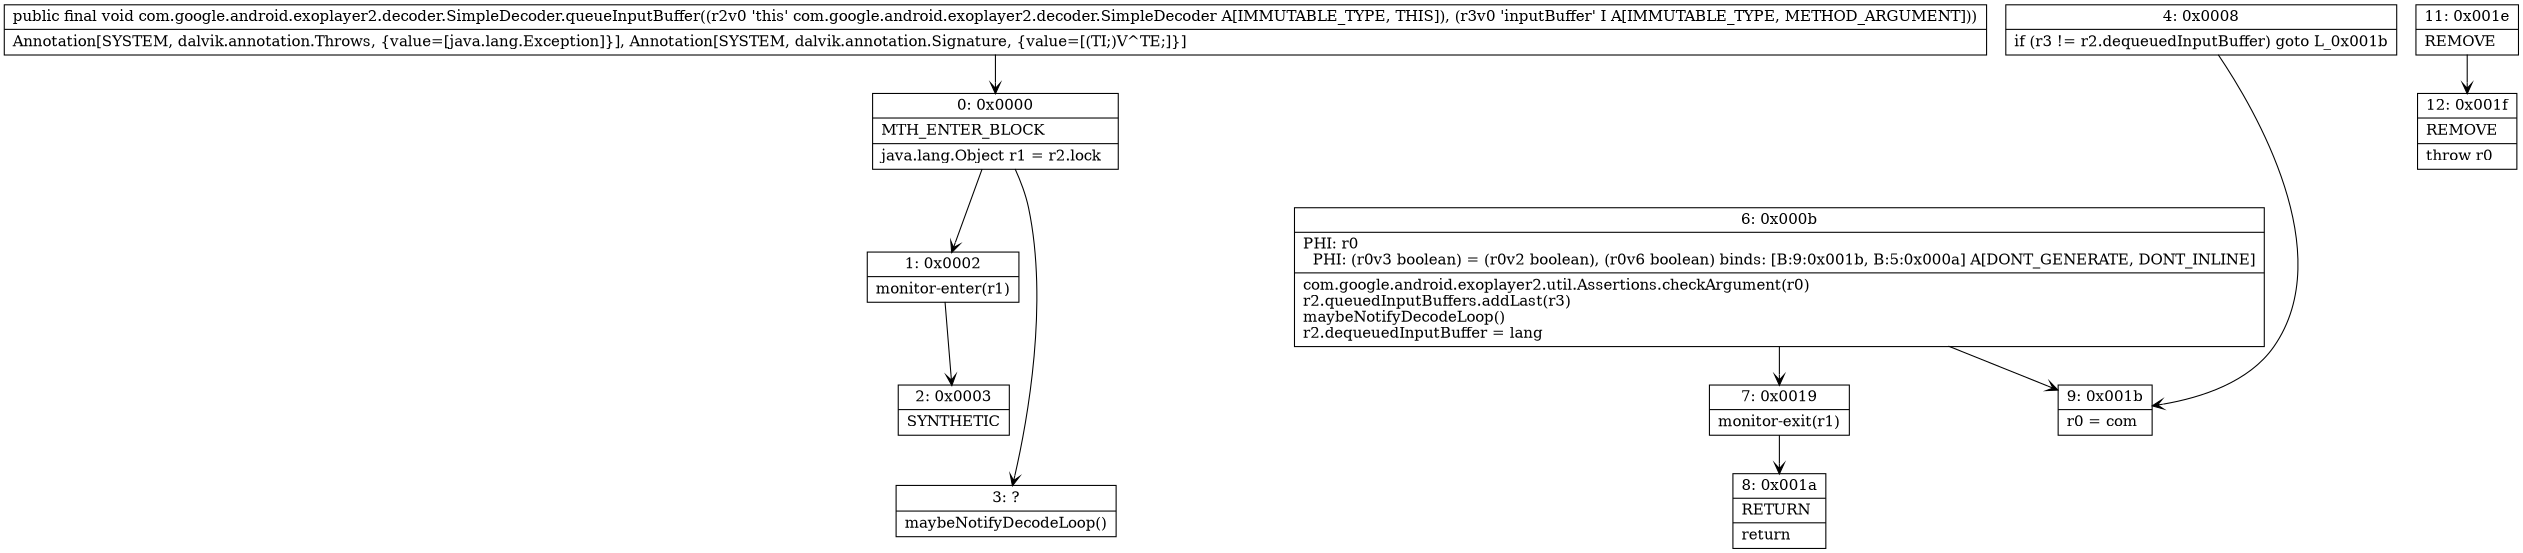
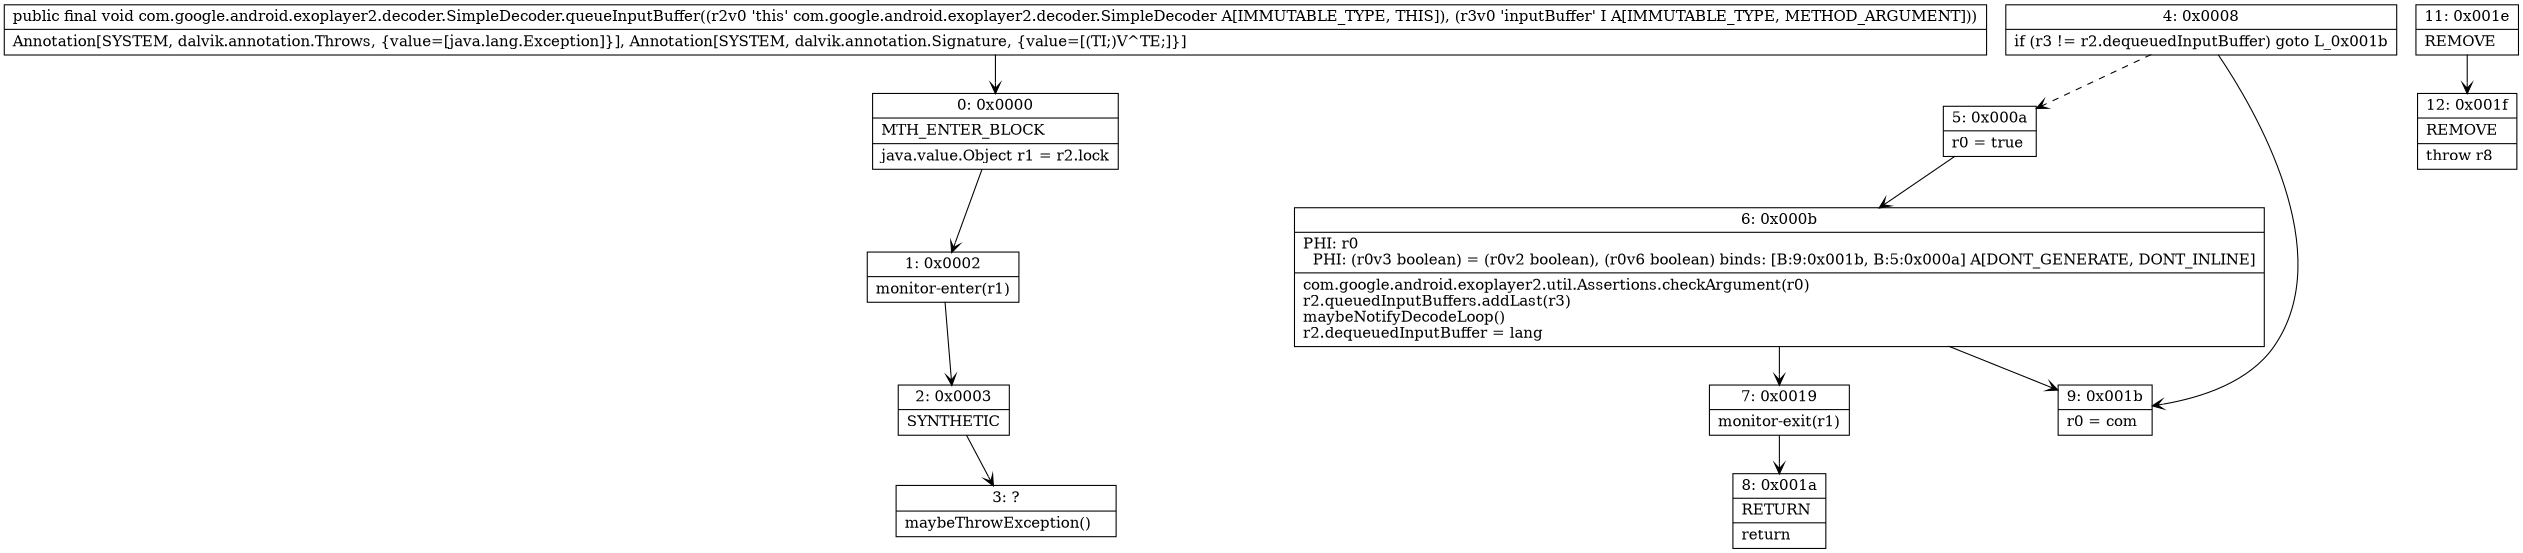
none -> (1990, 131)
(991, 156) -> (995, 156)
(2460, 156) -> (2460, 156)
(1036, 322) -> (977, 456)
(1006, 523) -> (998, 523)
